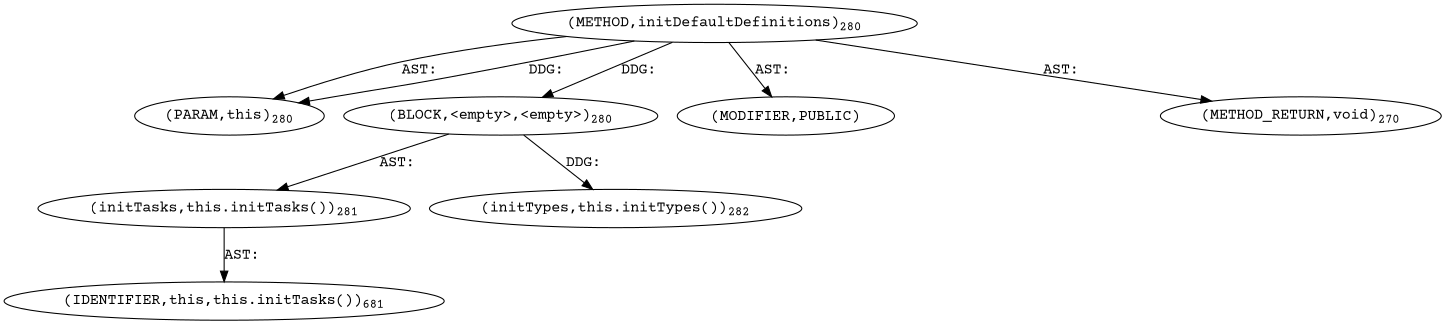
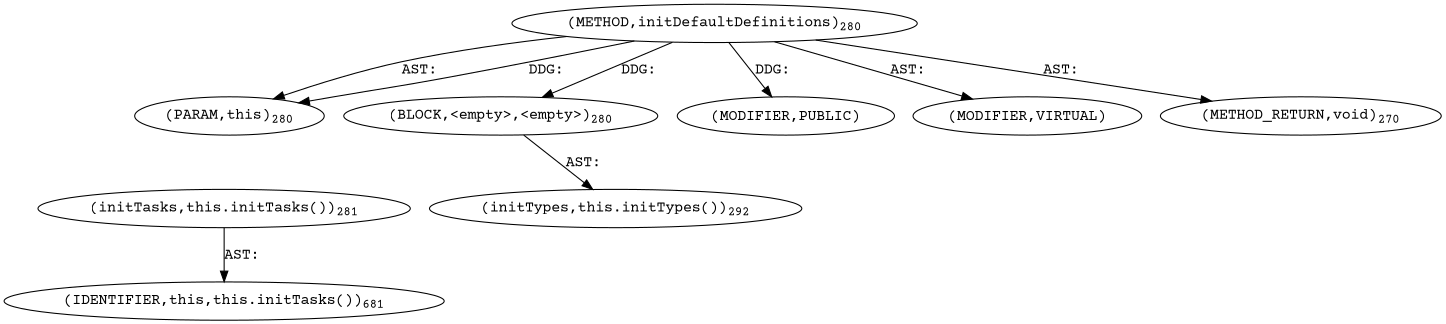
(777, 70) -> (777, 70)
none -> (1027, 116)
(368, 160) -> none
(588, 162) -> (588, 162)
(739, 207) -> (739, 207)
